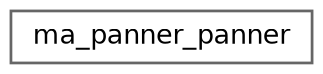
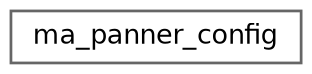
(162, 37) -> (156, 37)
